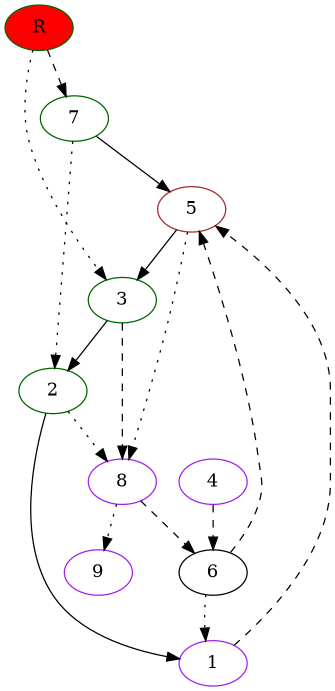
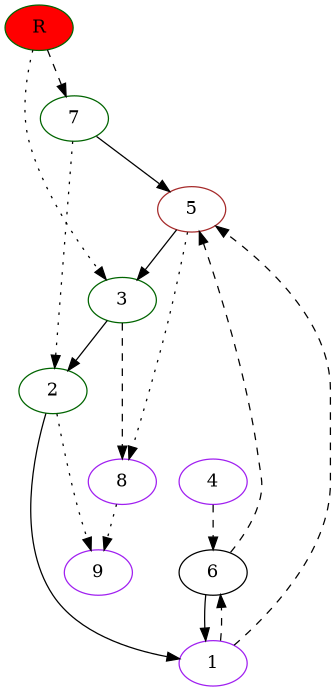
(84, 431) -> (70, 476)
(163, 523) -> (222, 624)
(205, 611) -> (205, 611)
